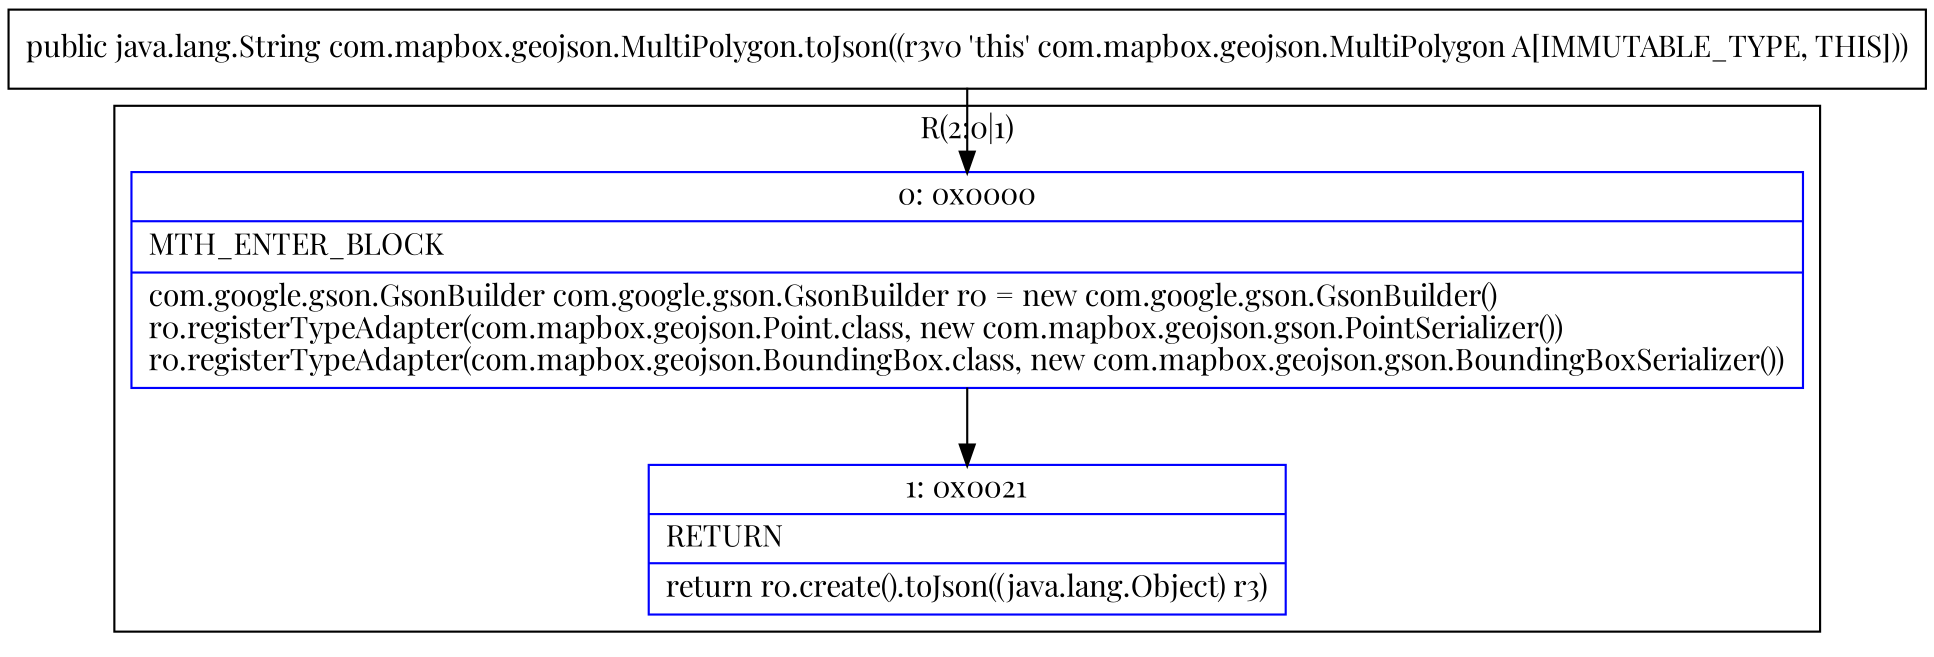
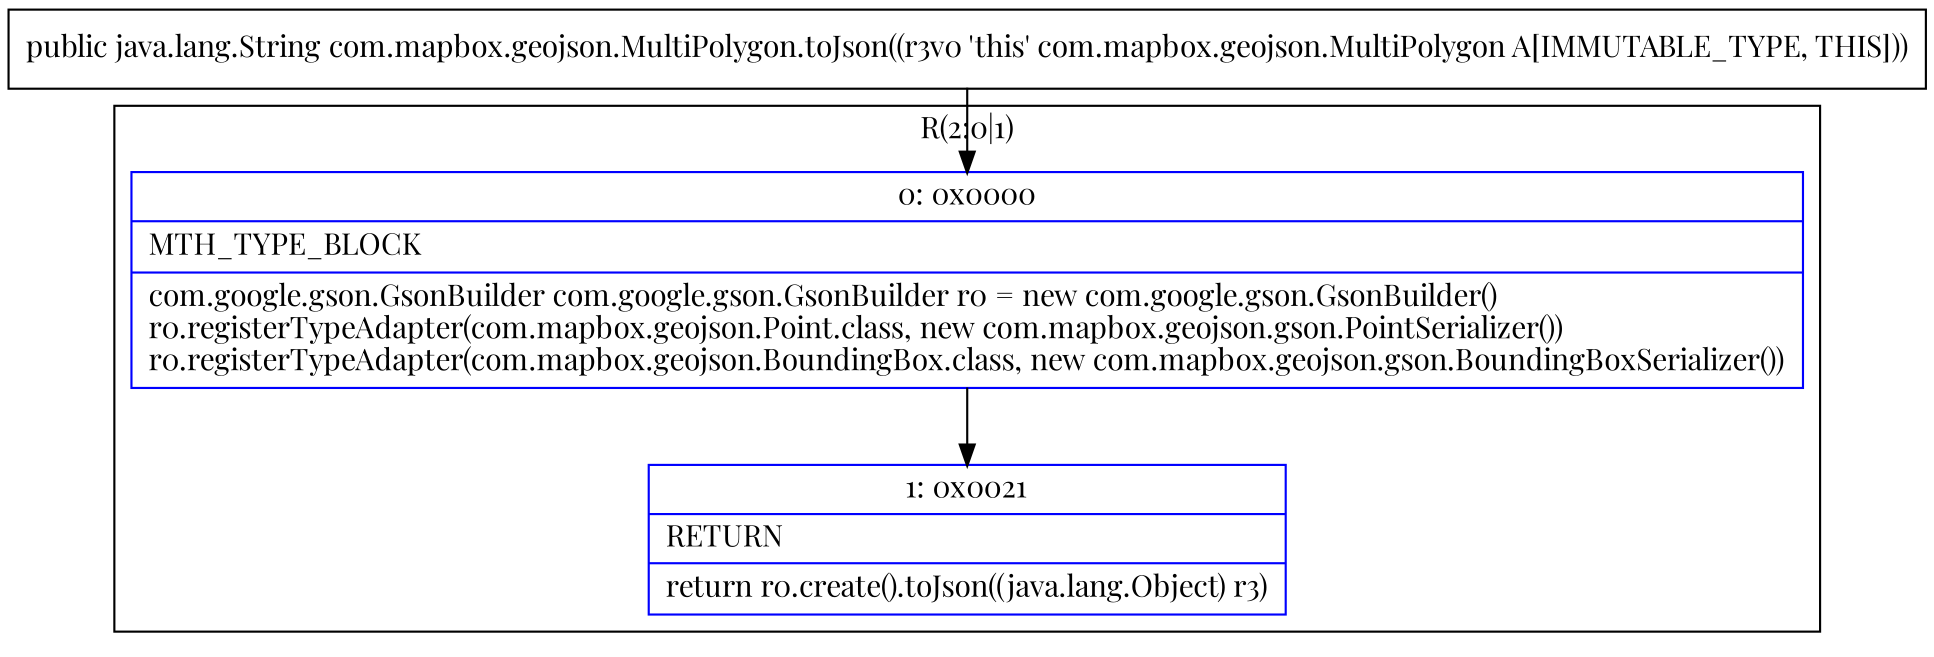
(297, 246) -> (285, 246)
